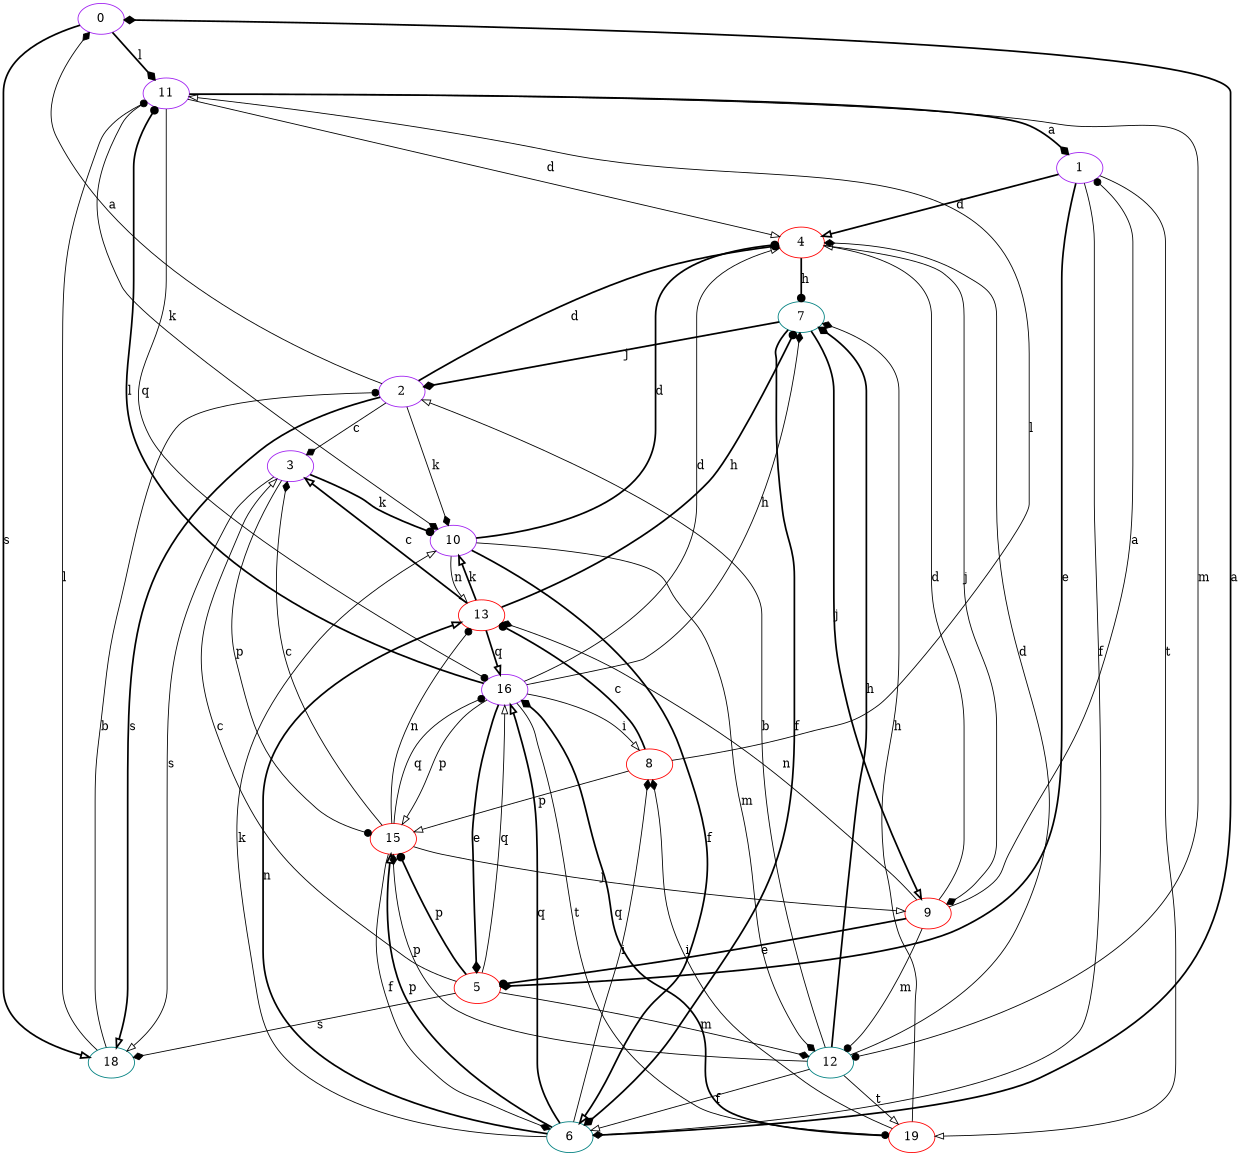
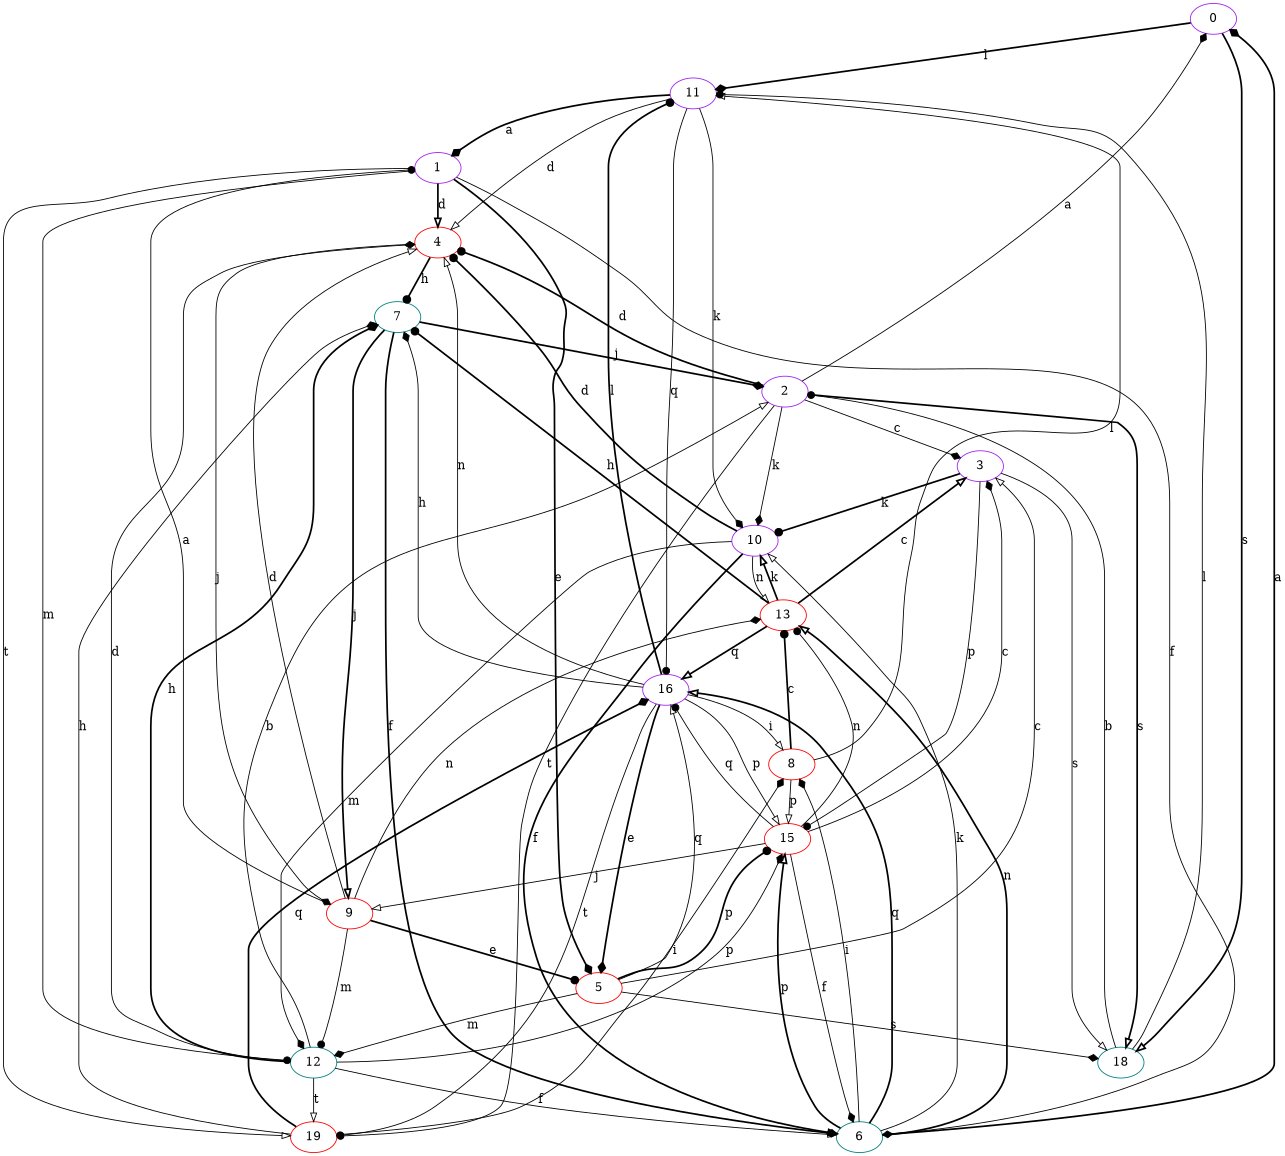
(1198, 194) -> (43, 554)
(701, 466) -> (462, 466)
none -> (527, 801)
